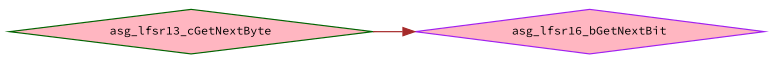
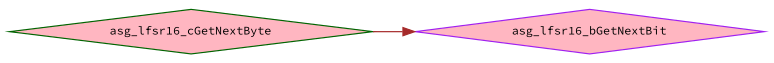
(191, 32) -> (191, 32)
